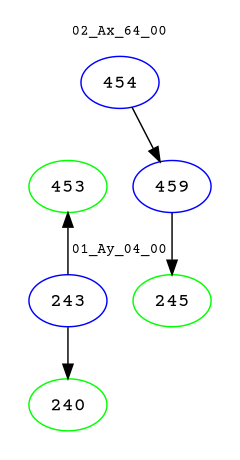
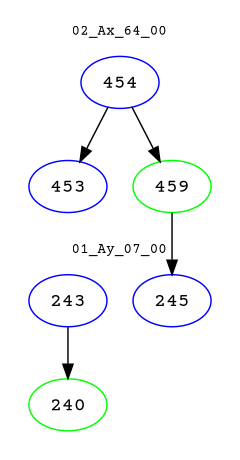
(68, 187) -> (68, 187)
(172, 187) -> (172, 187)
(120, 249) -> (120, 249)
(68, 251) -> (97, 128)
(172, 301) -> (172, 301)
